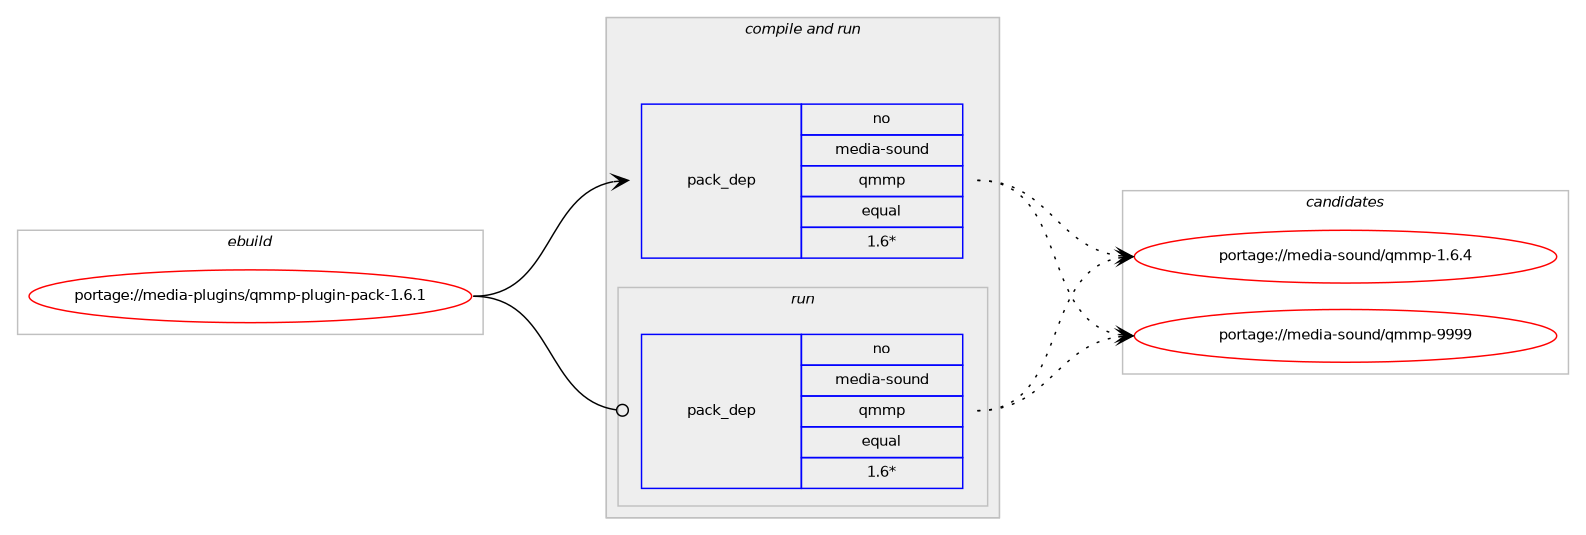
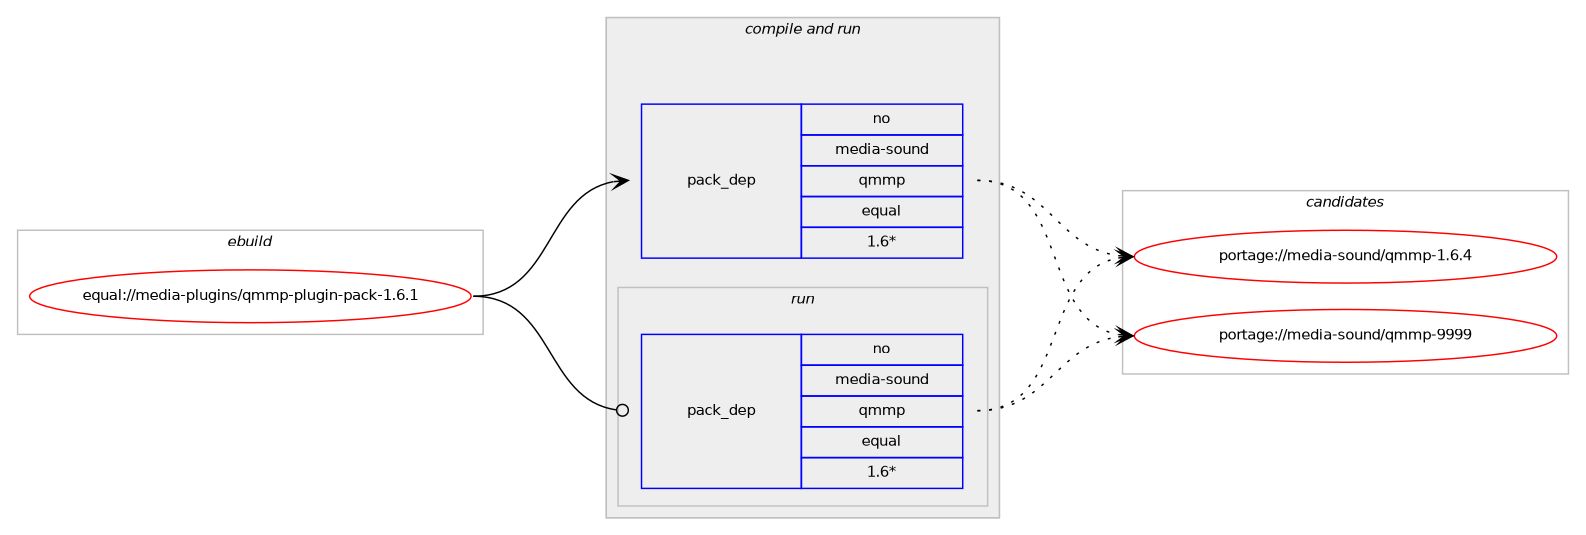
(250, 296) -> (250, 296)
